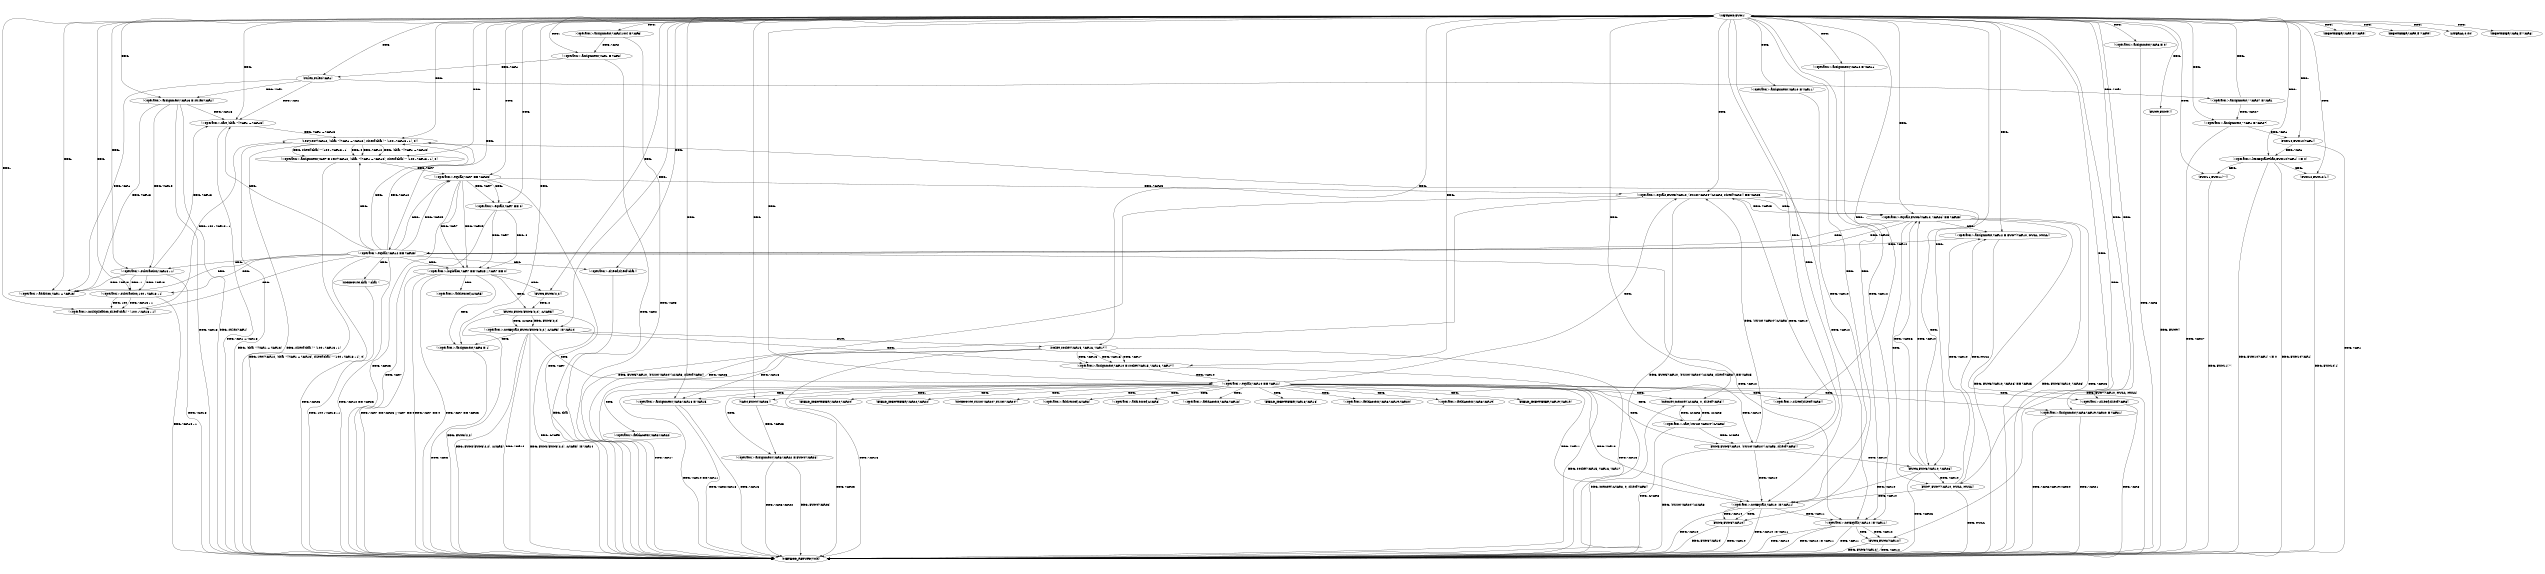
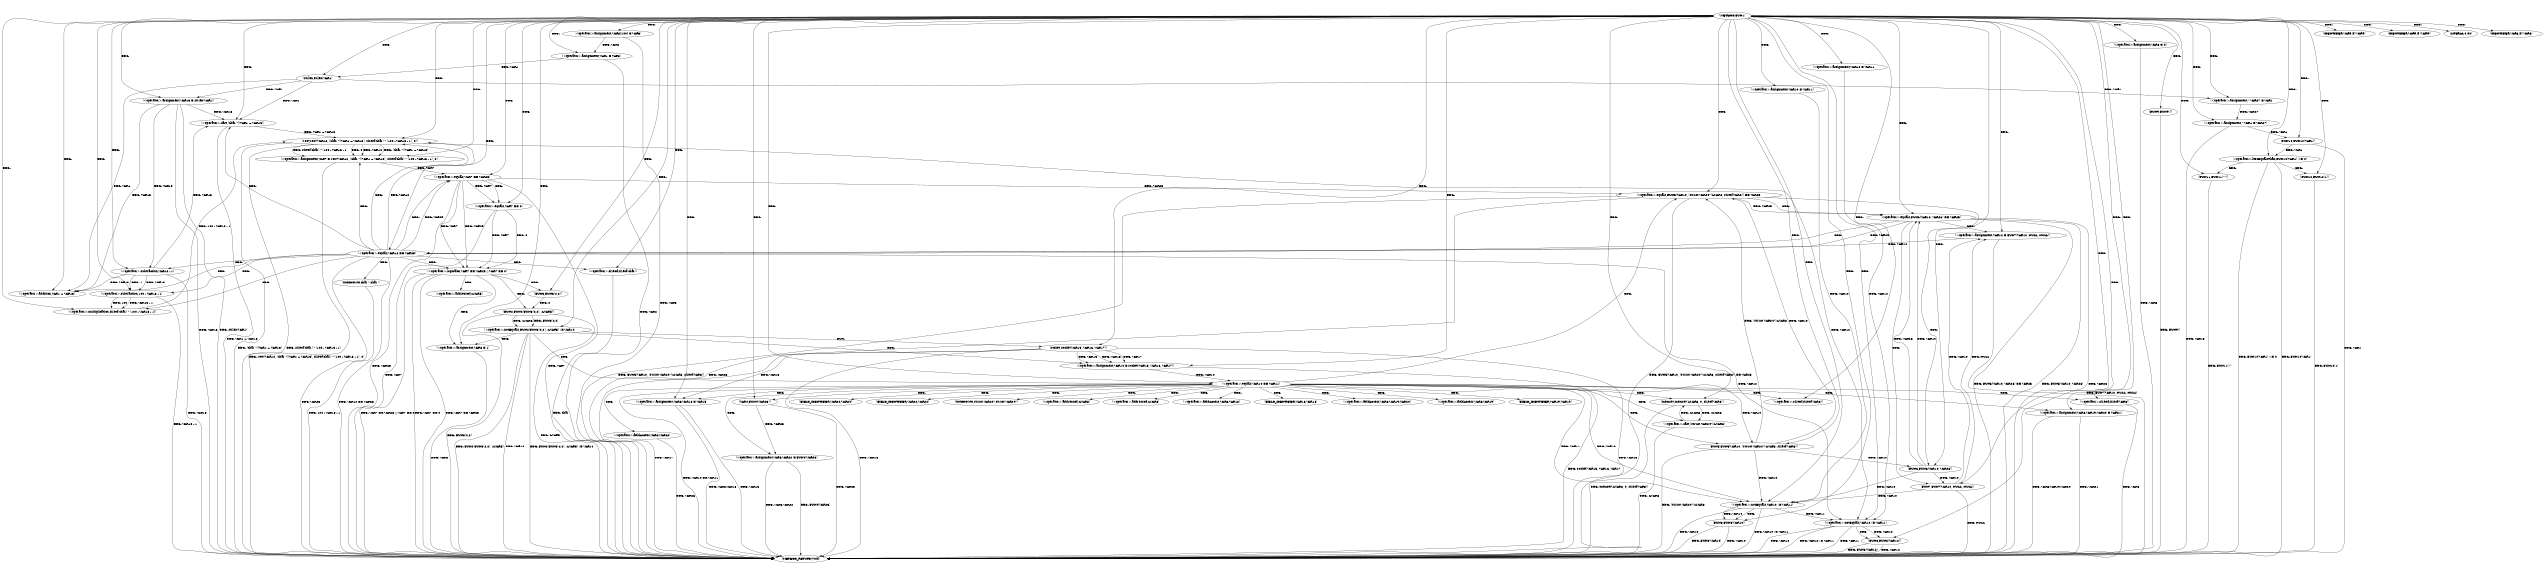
(2030, 17) -> (2019, 17)
(2195, 339) -> (2195, 339)
(1715, 437) -> none
(1412, 557) -> (676, 535)
